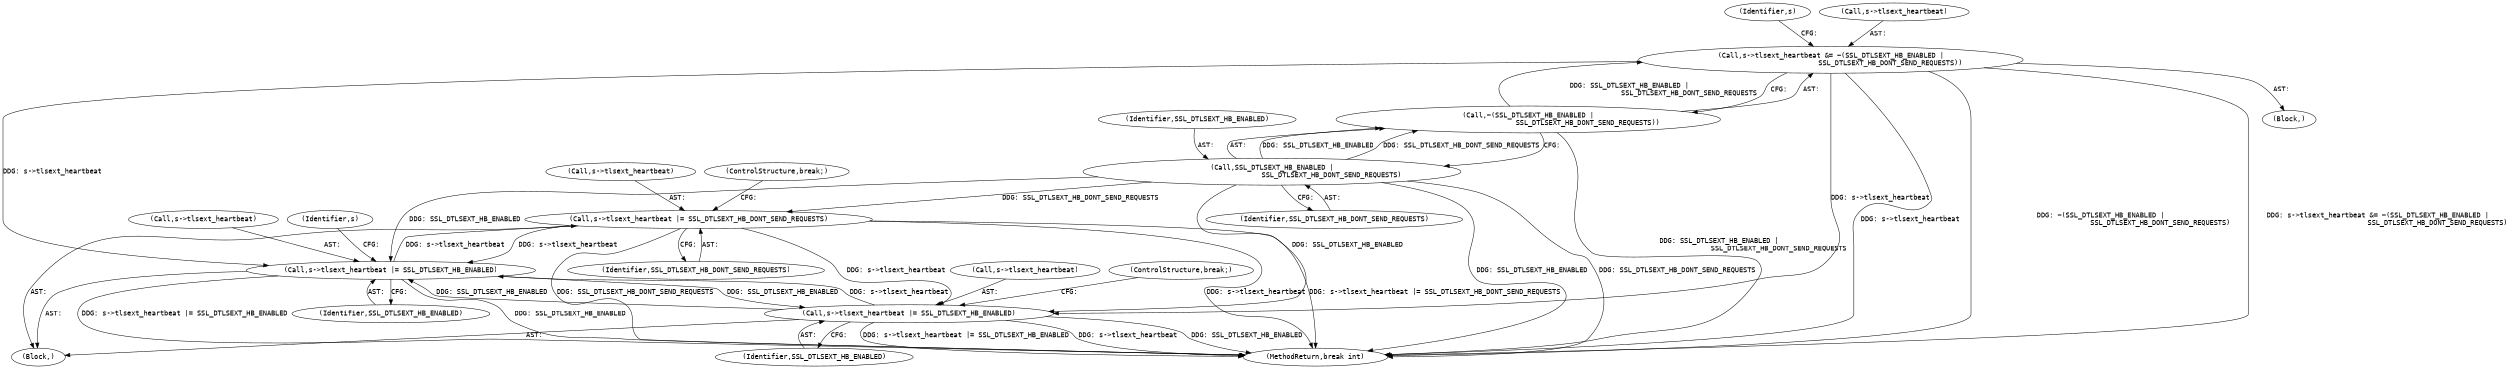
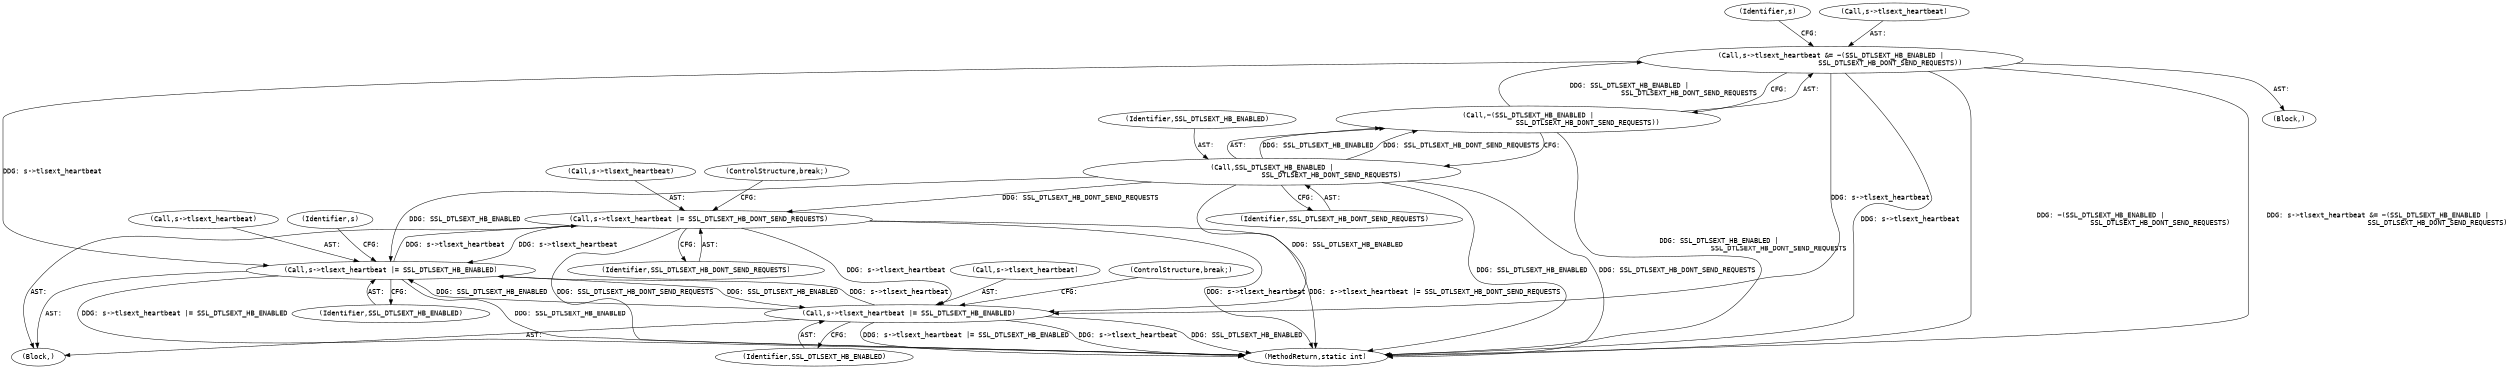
(1315, 357) -> (1315, 357)
